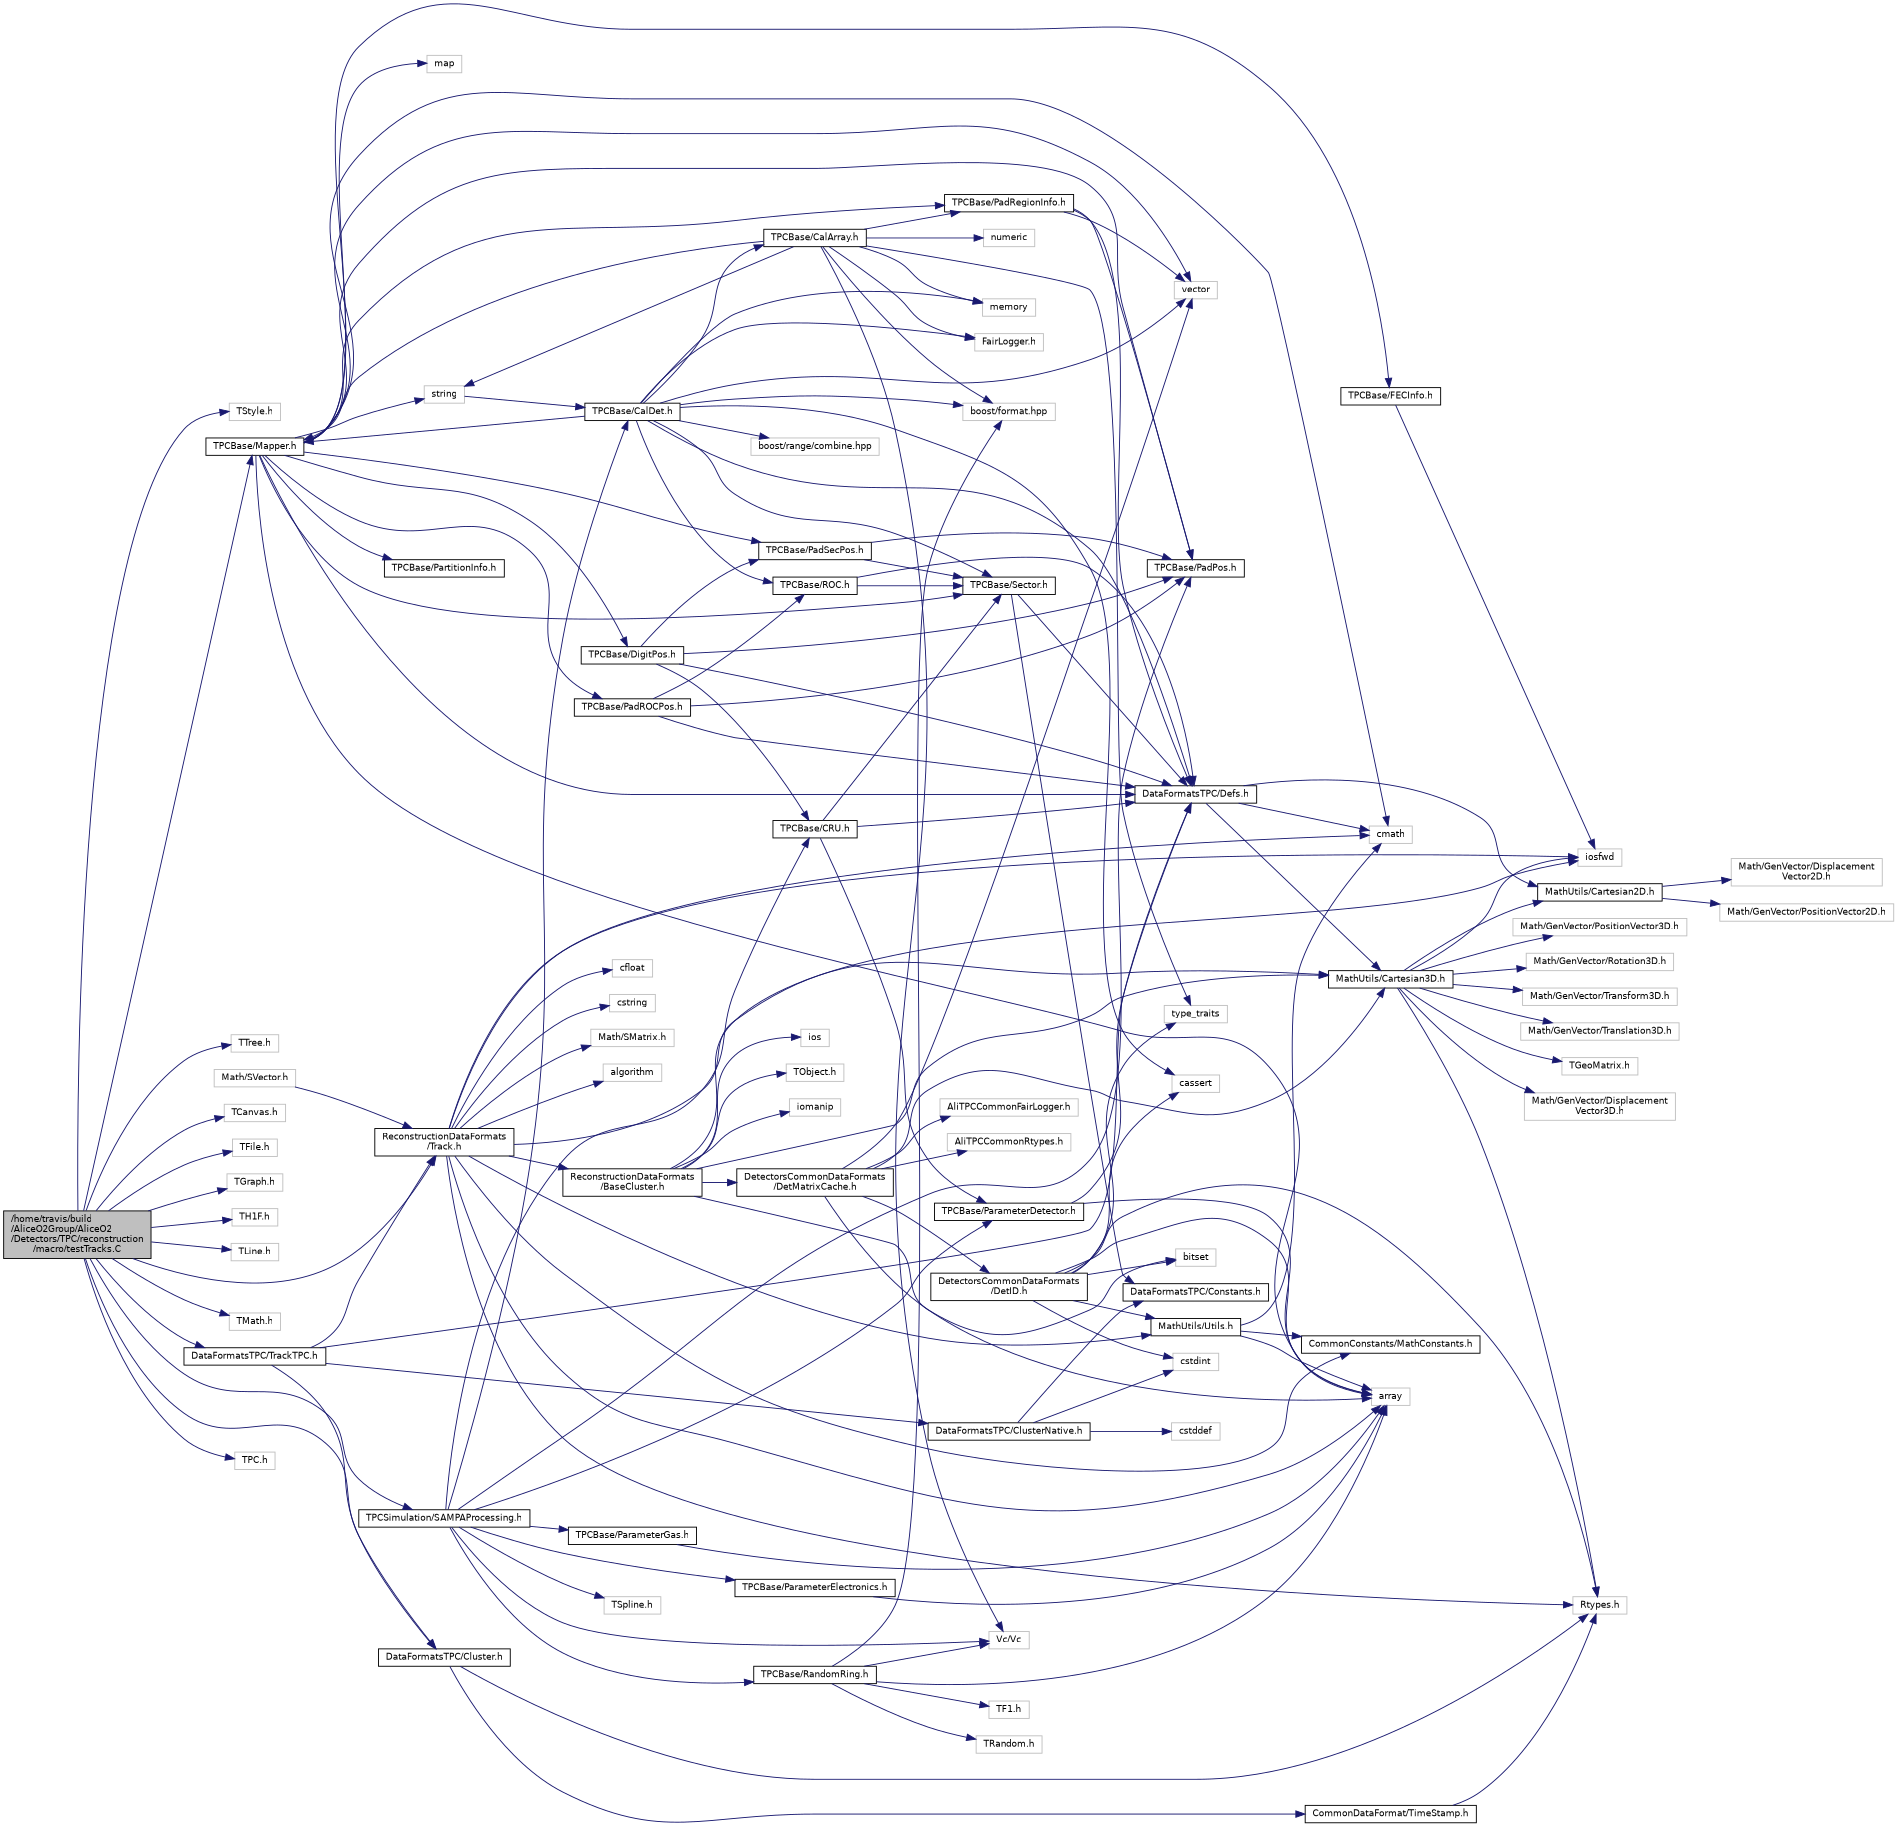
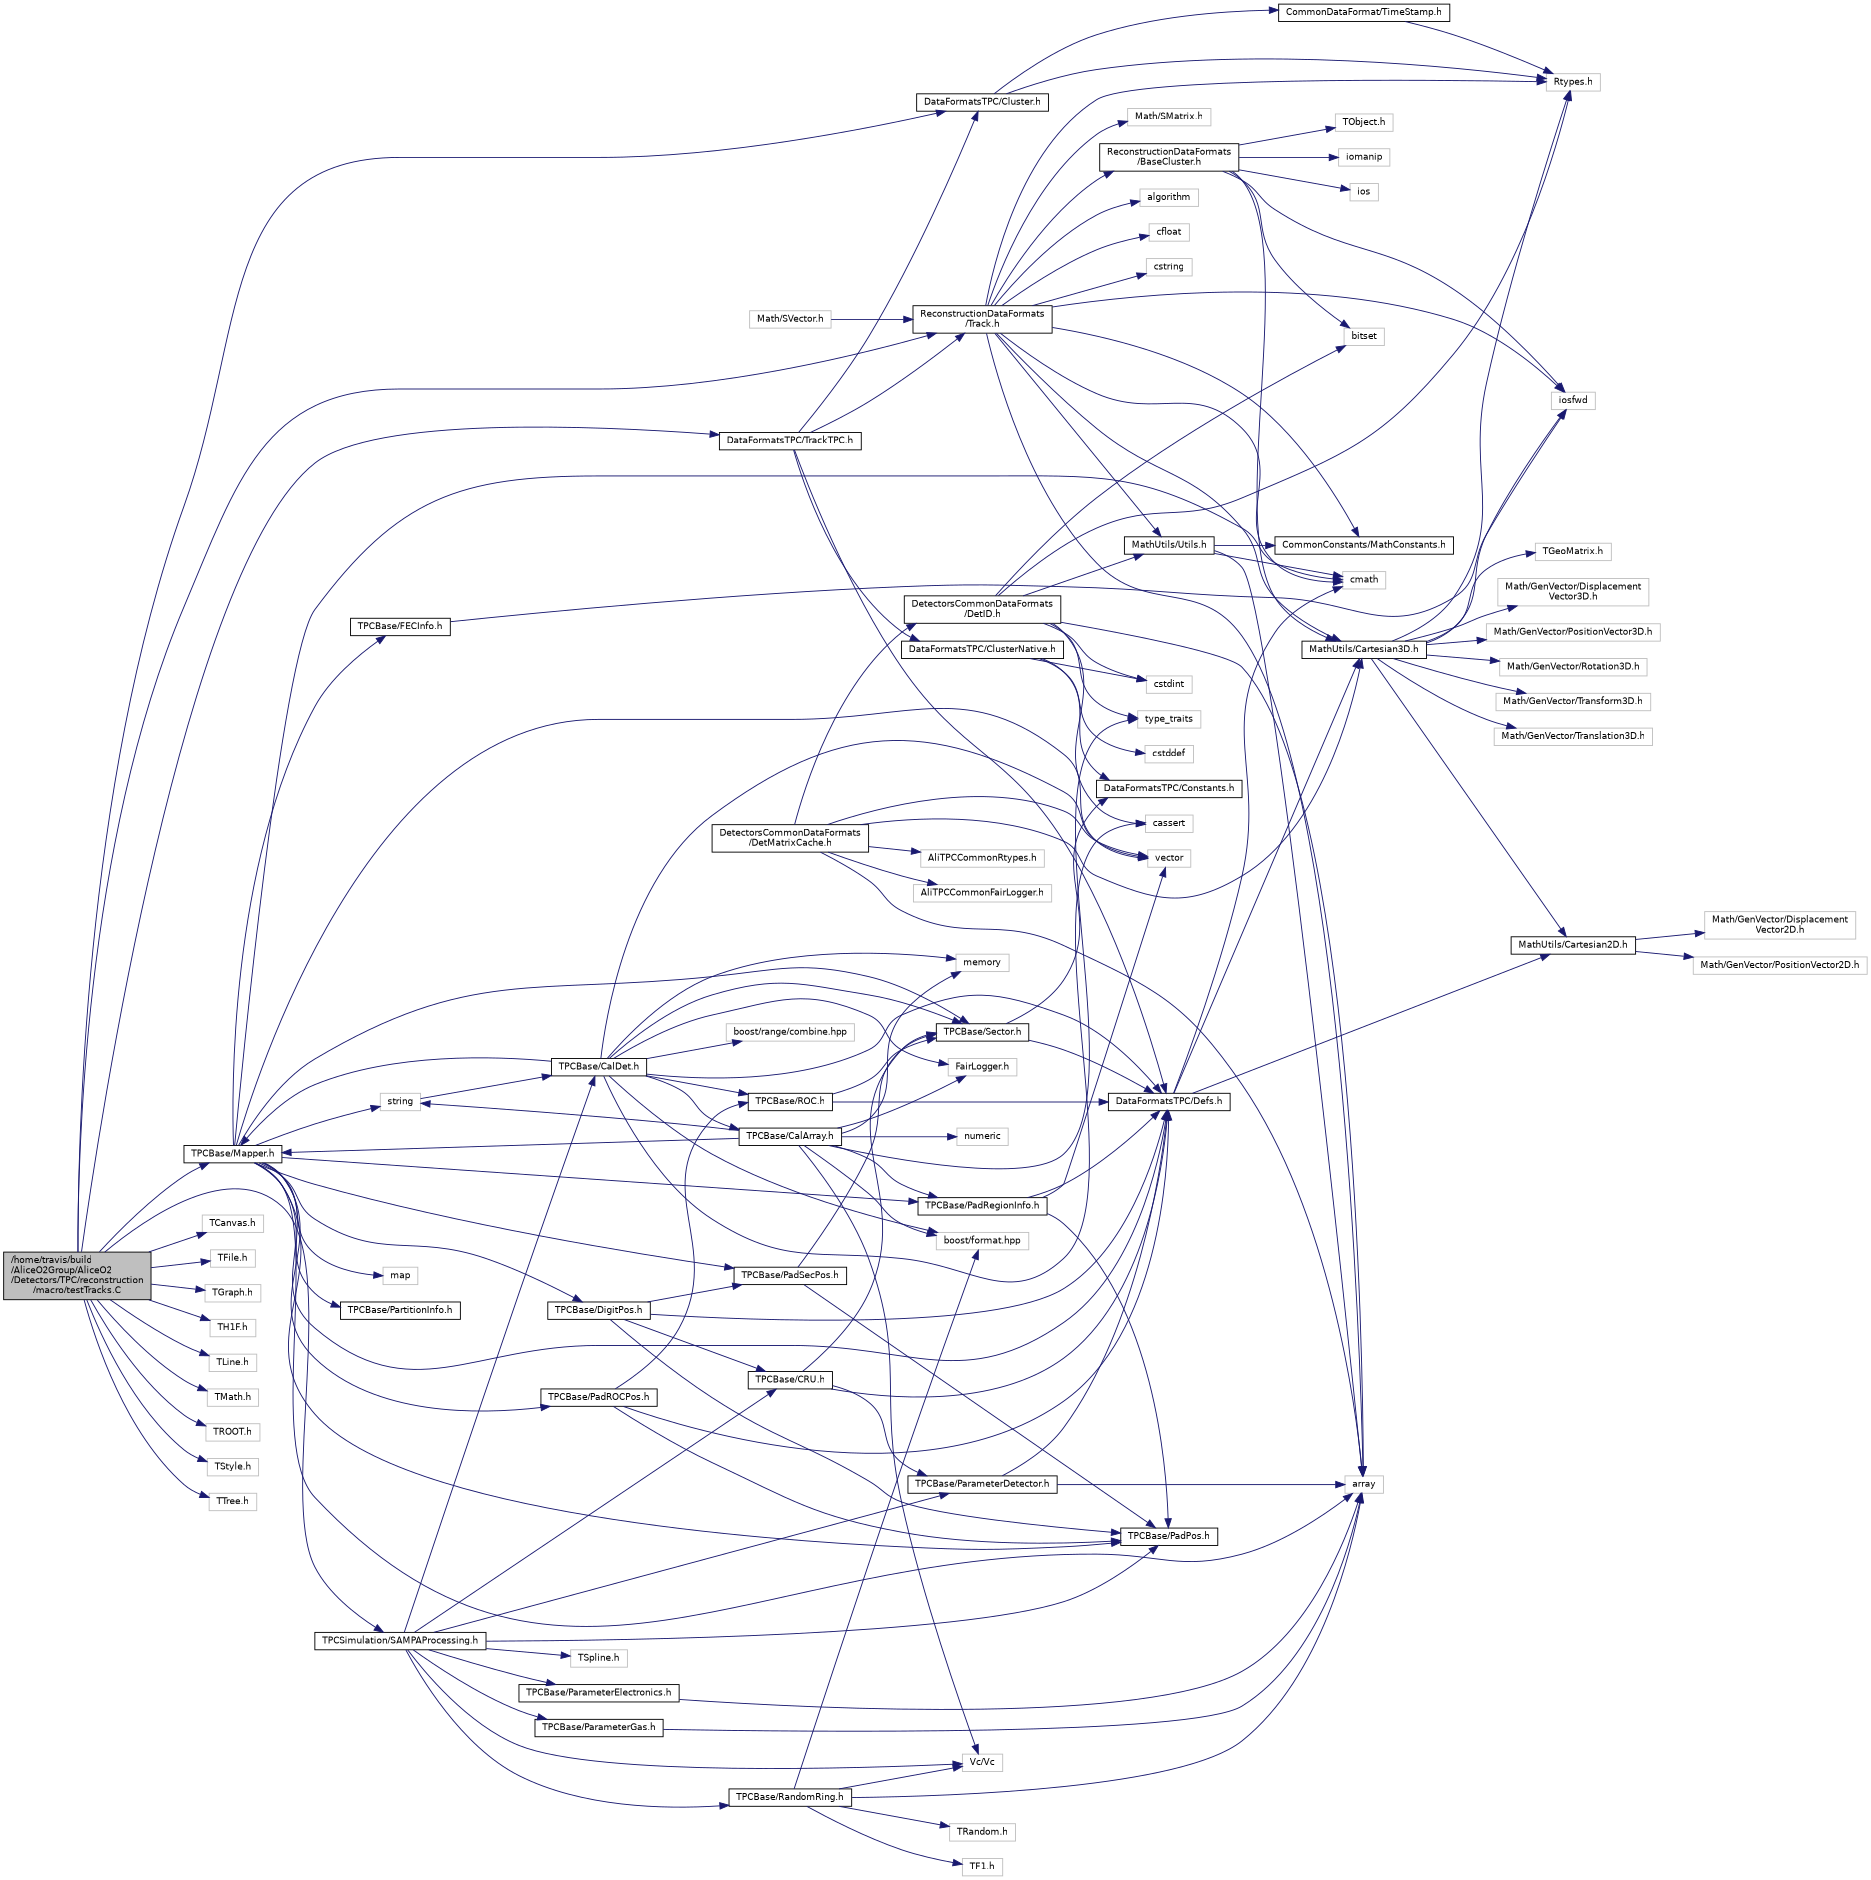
(715, 1183) -> none
(255, 1461) -> (233, 1432)
